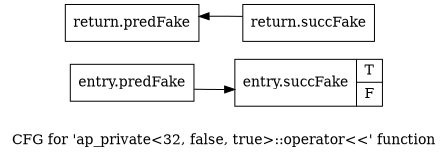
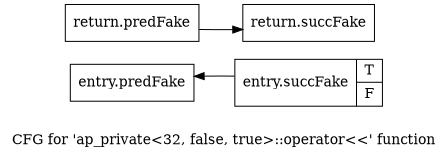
(226, 16) -> (216, 30)
(209, 89) -> (220, 76)
